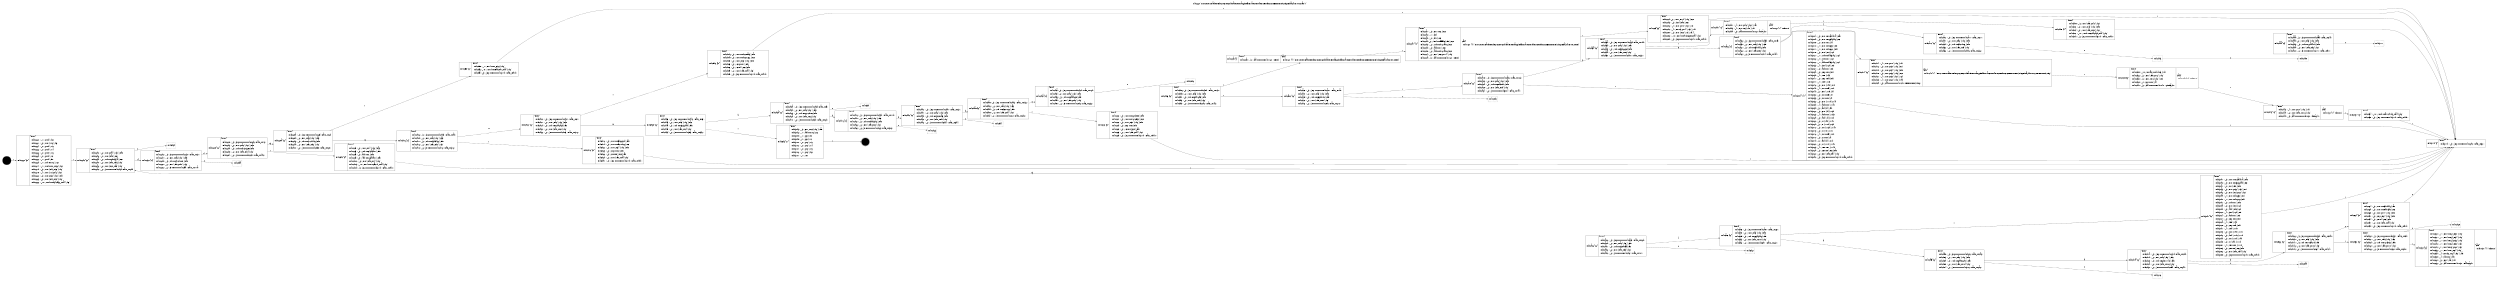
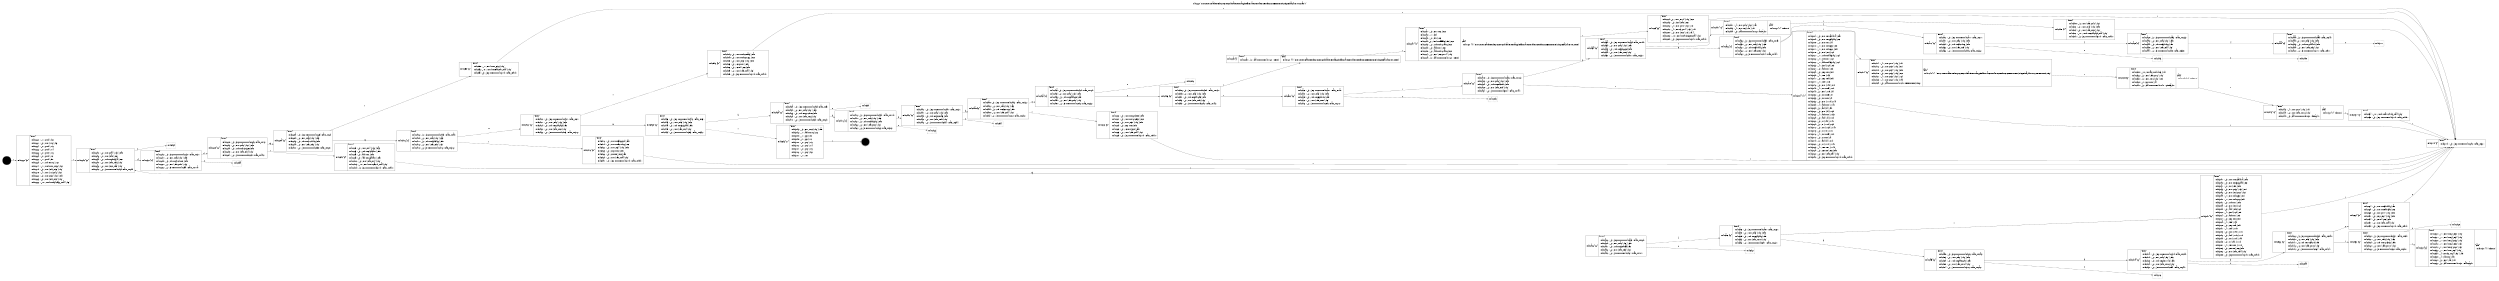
none -> (2158, 44)
none -> (1127, 96)
